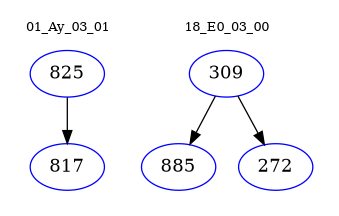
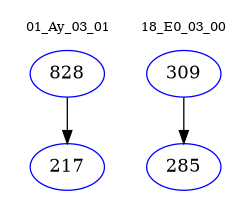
(67, 74) -> (67, 74)
(67, 167) -> (67, 167)
(179, 167) -> (184, 167)
(276, 167) -> none
